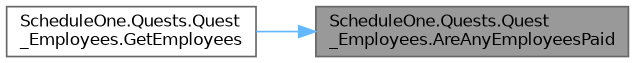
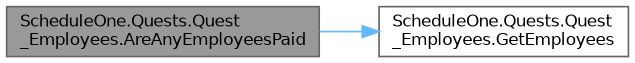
(277, 32) -> (341, 32)
